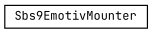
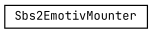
(76, 17) -> (76, 17)
